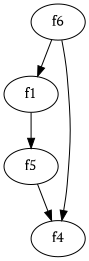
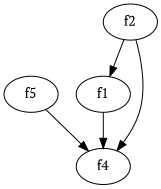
(58, 22) -> (130, 22)
(31, 125) -> (103, 125)
